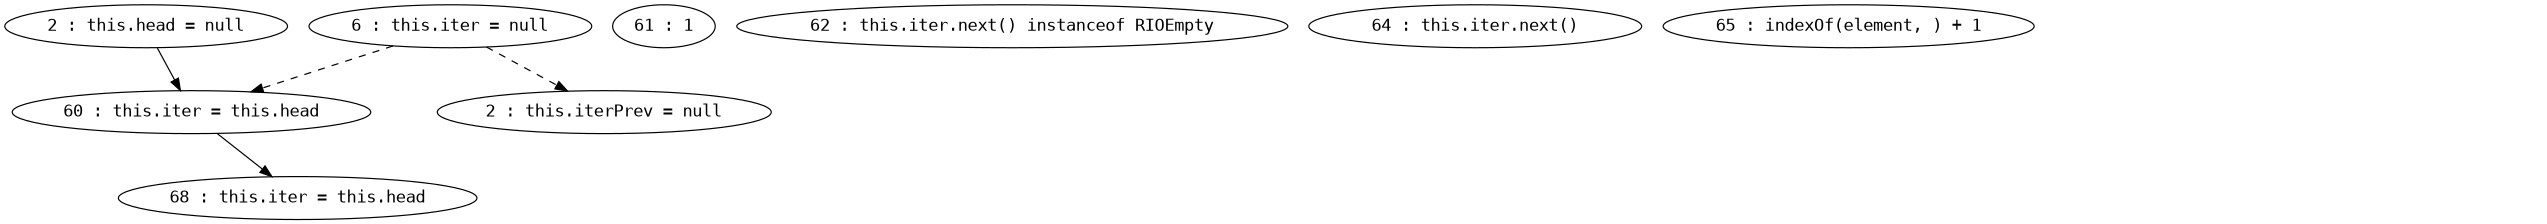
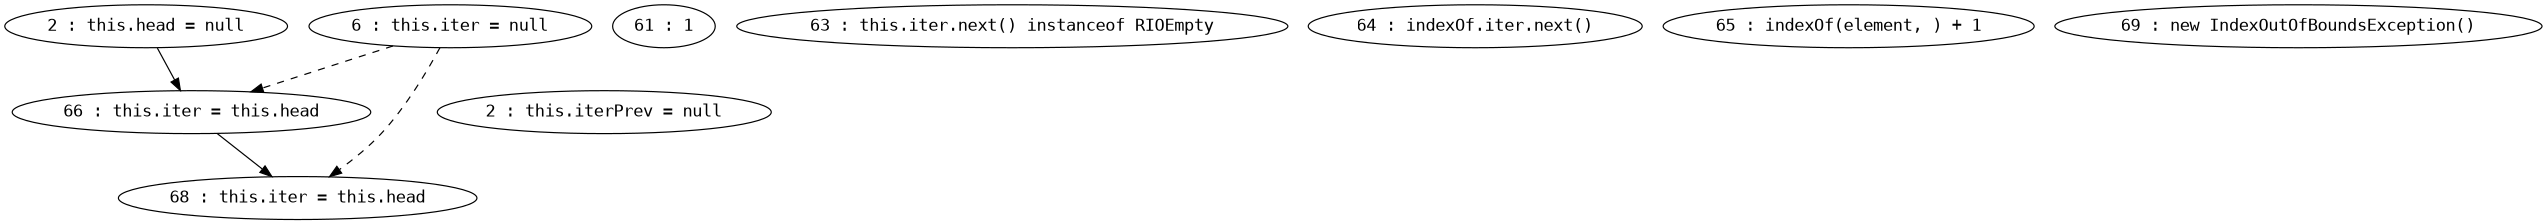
(1012, 26) -> (1012, 26)
(1475, 26) -> (1475, 26)
none -> (2298, 26)
(522, 66) -> (397, 115)
(191, 112) -> (191, 112)
